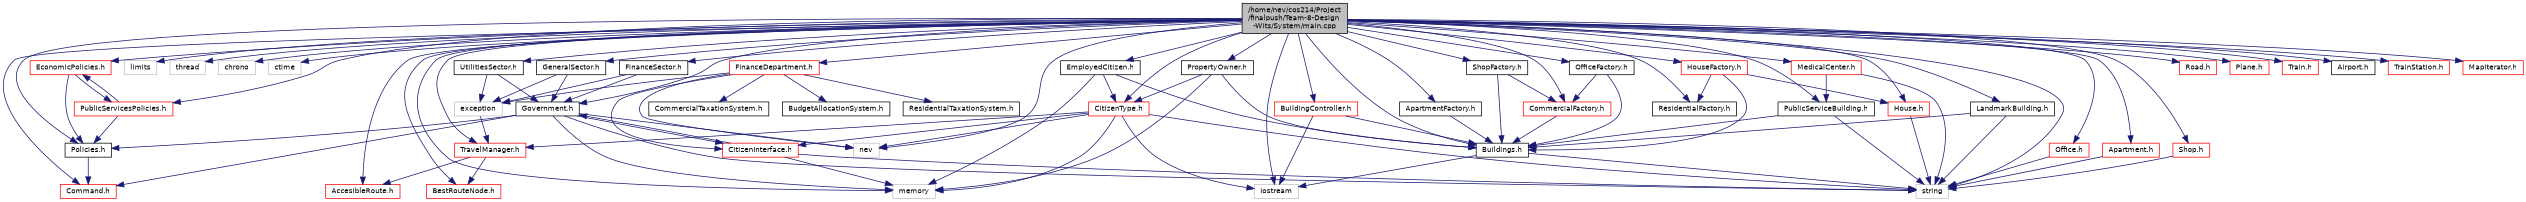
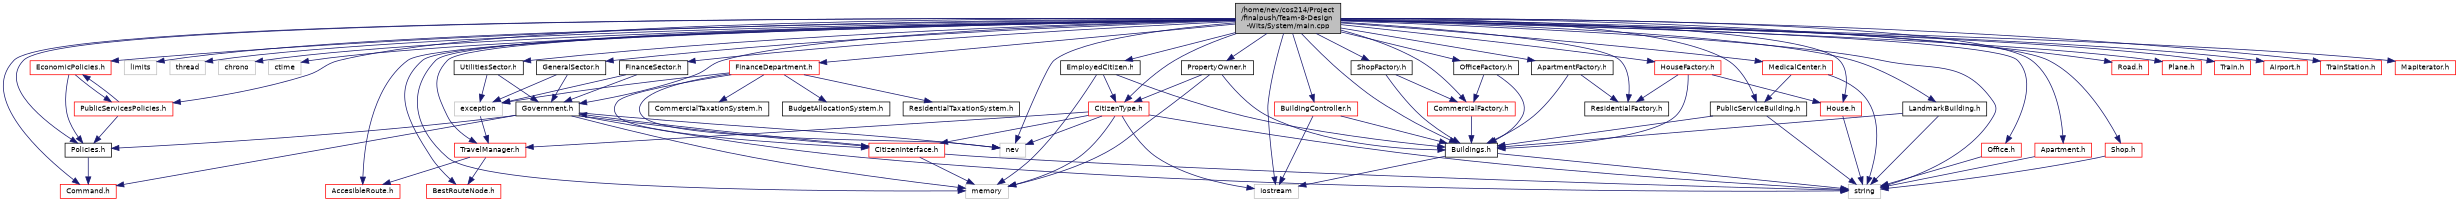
(2353, 68) -> (2286, 68)
none -> (1596, 86)
